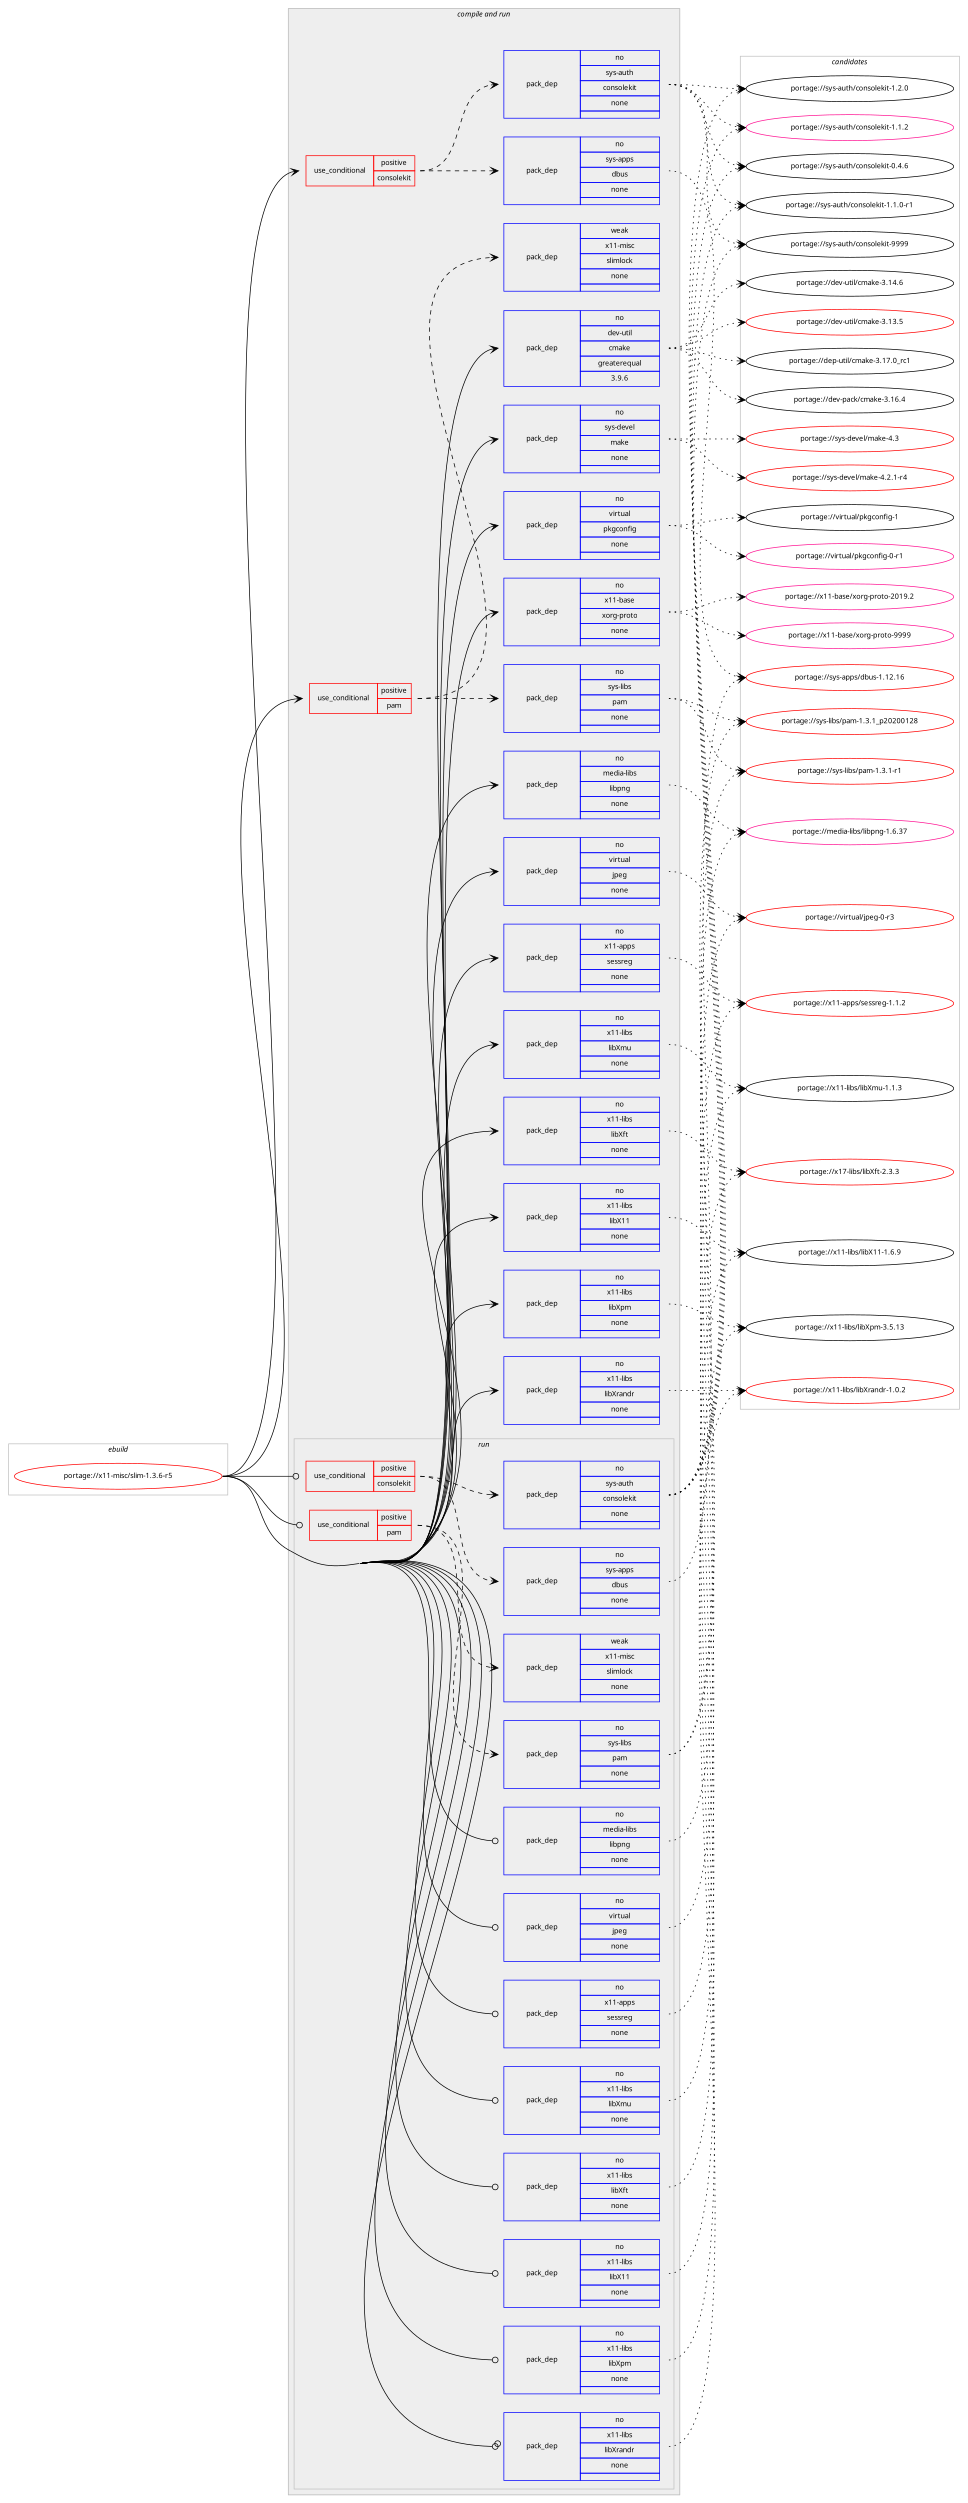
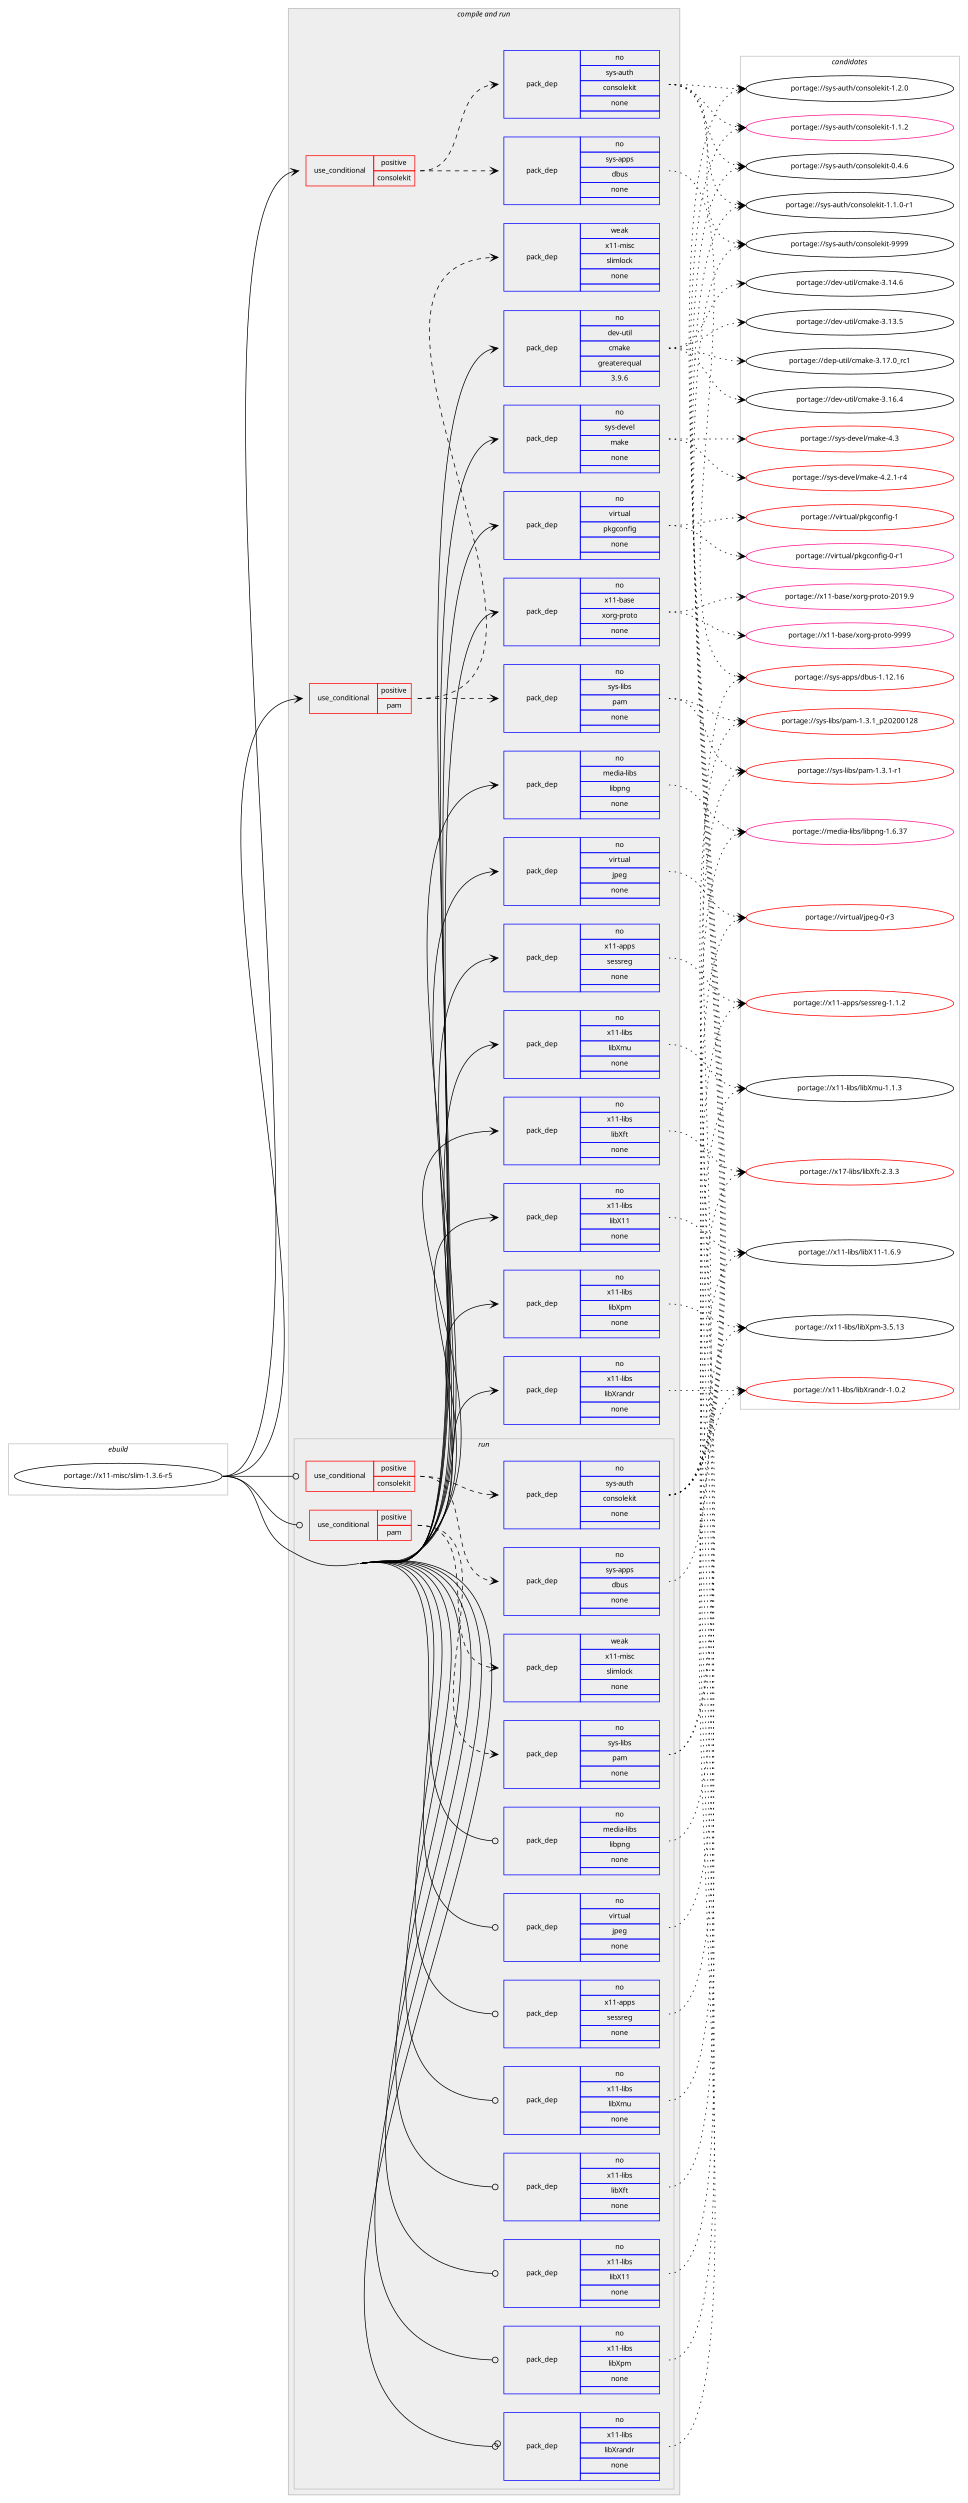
(850, 322) -> (850, 322)
(850, 400) -> (850, 400)
(850, 518) -> (850, 518)
(850, 597) -> (850, 597)
(118, 1476) -> (118, 1476)
